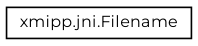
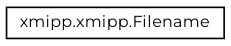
(99, 23) -> (115, 23)
